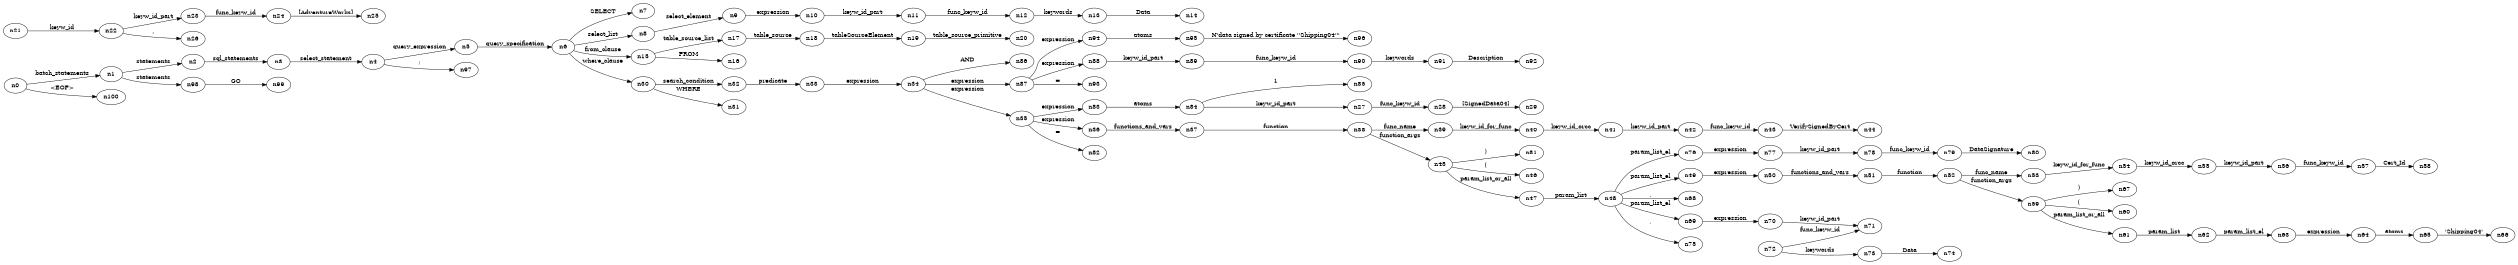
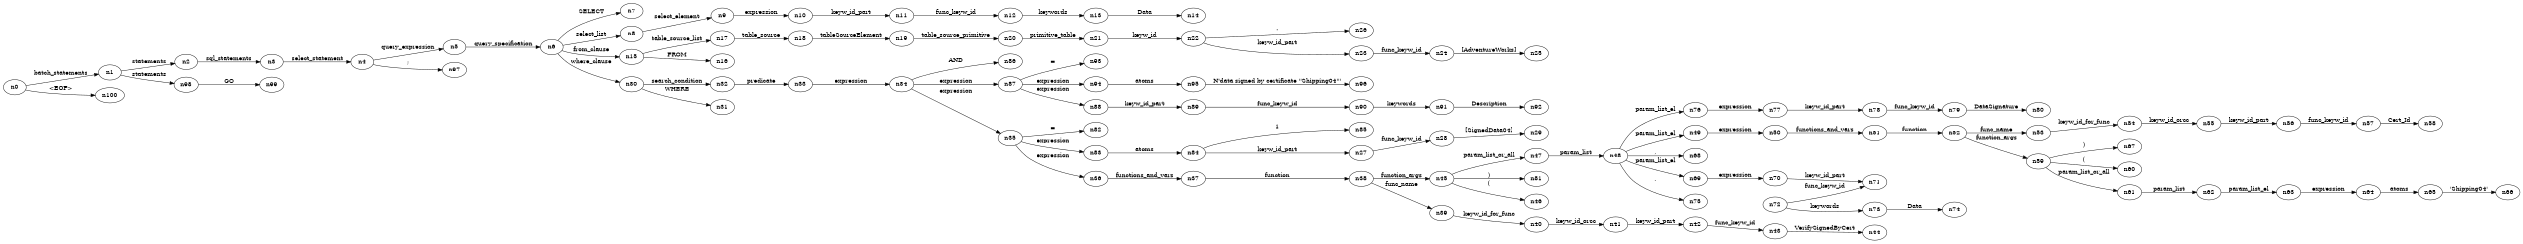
none -> (1051, 39)
